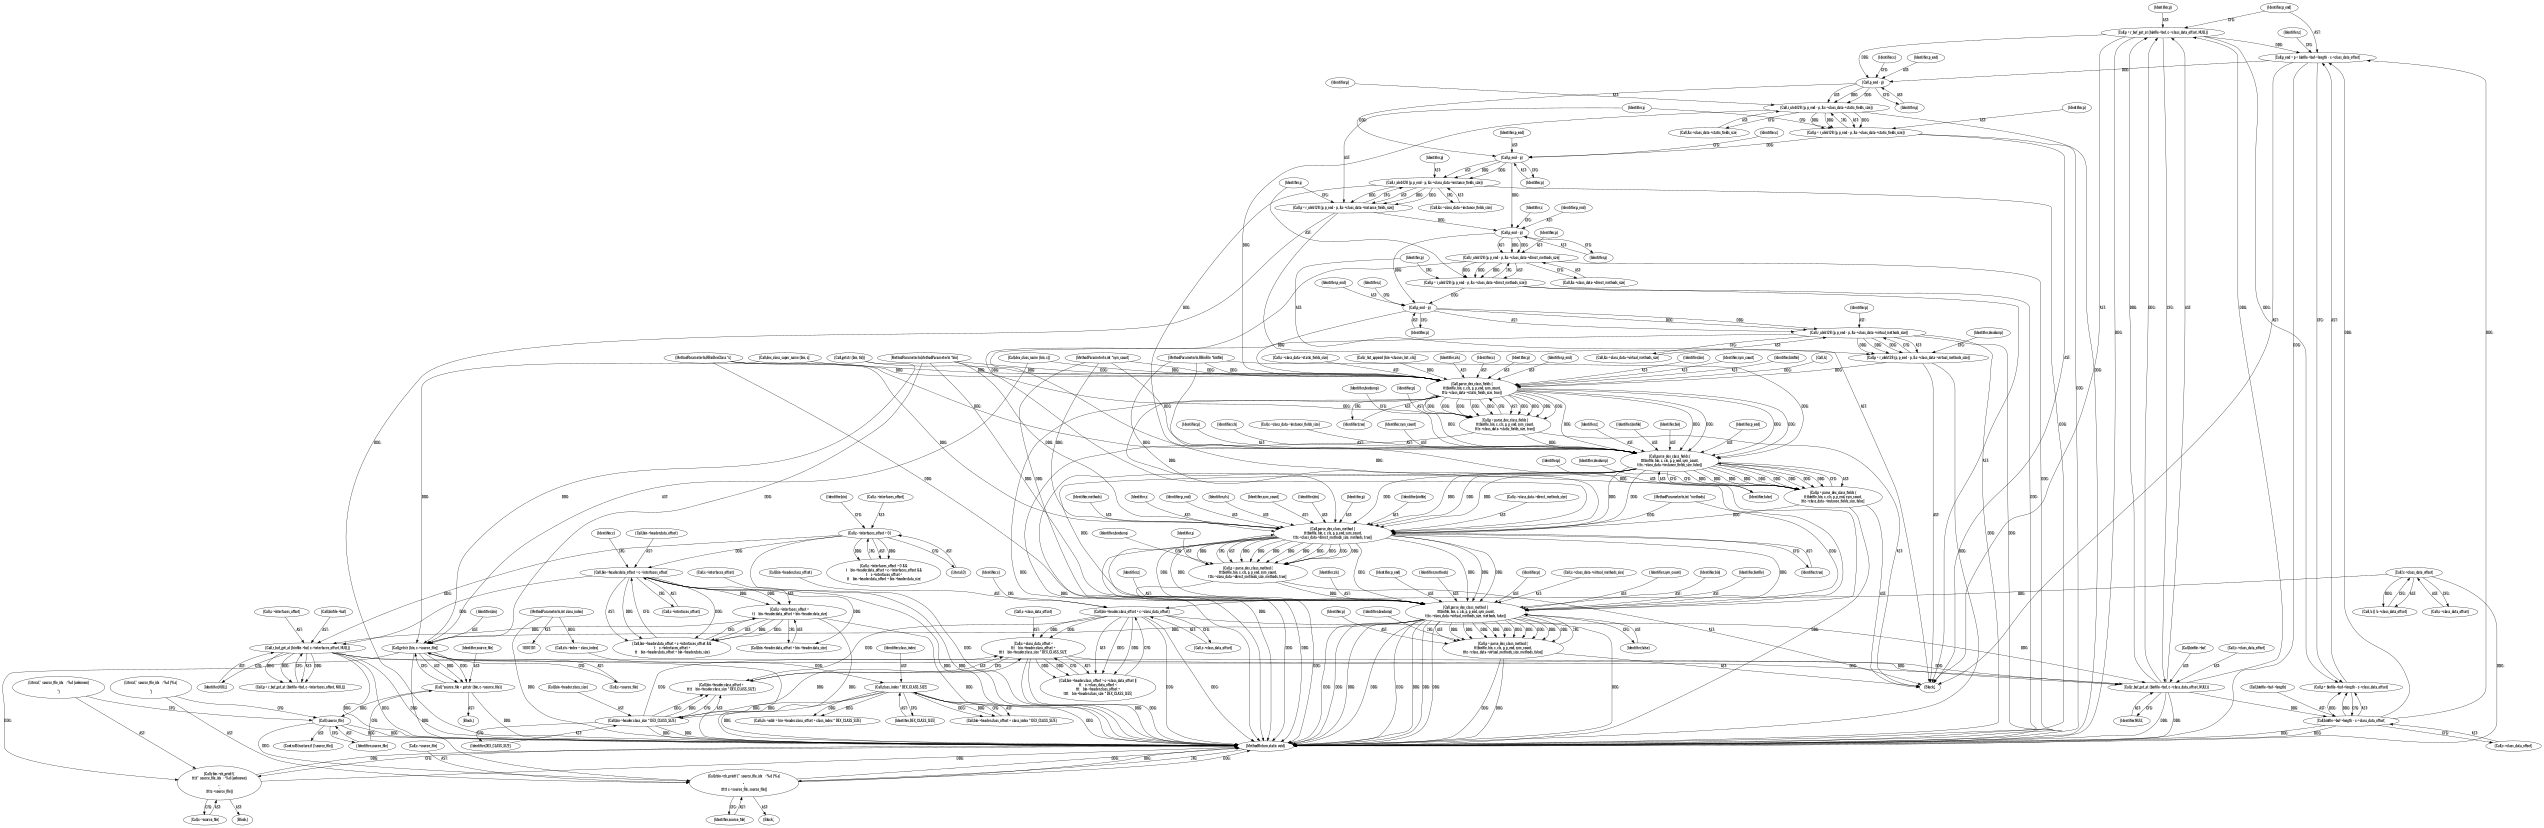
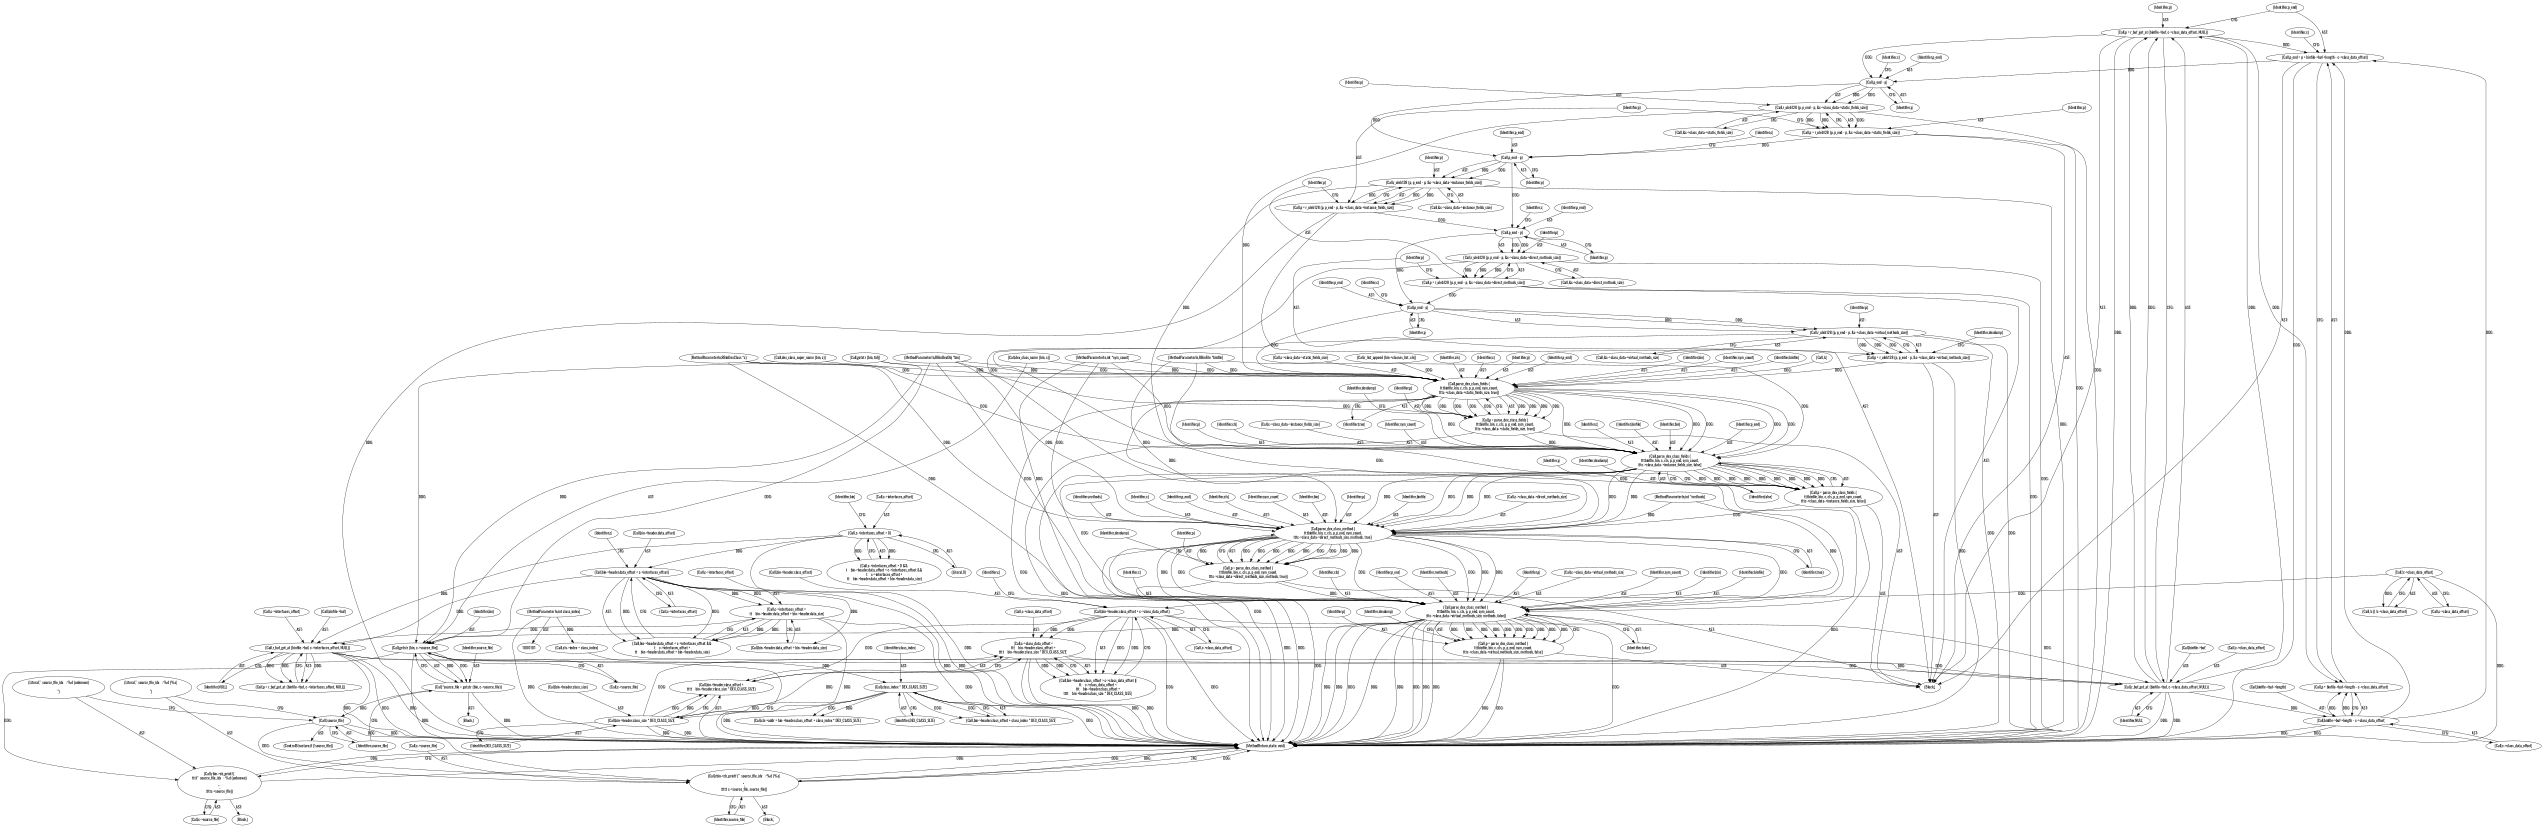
(924, 358) -> (932, 358)
(772, 709) -> (771, 709)
